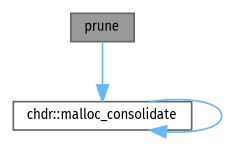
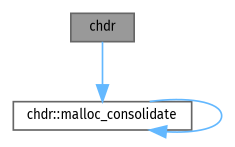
(102, 27) -> (102, 27)
